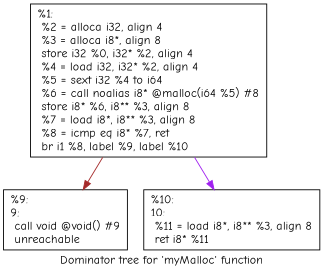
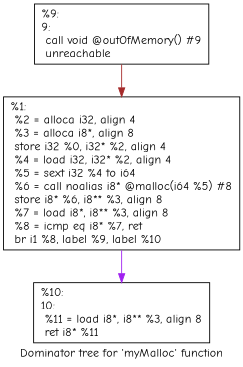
(95, 170) -> (122, 76)
(65, 226) -> (122, 40)
